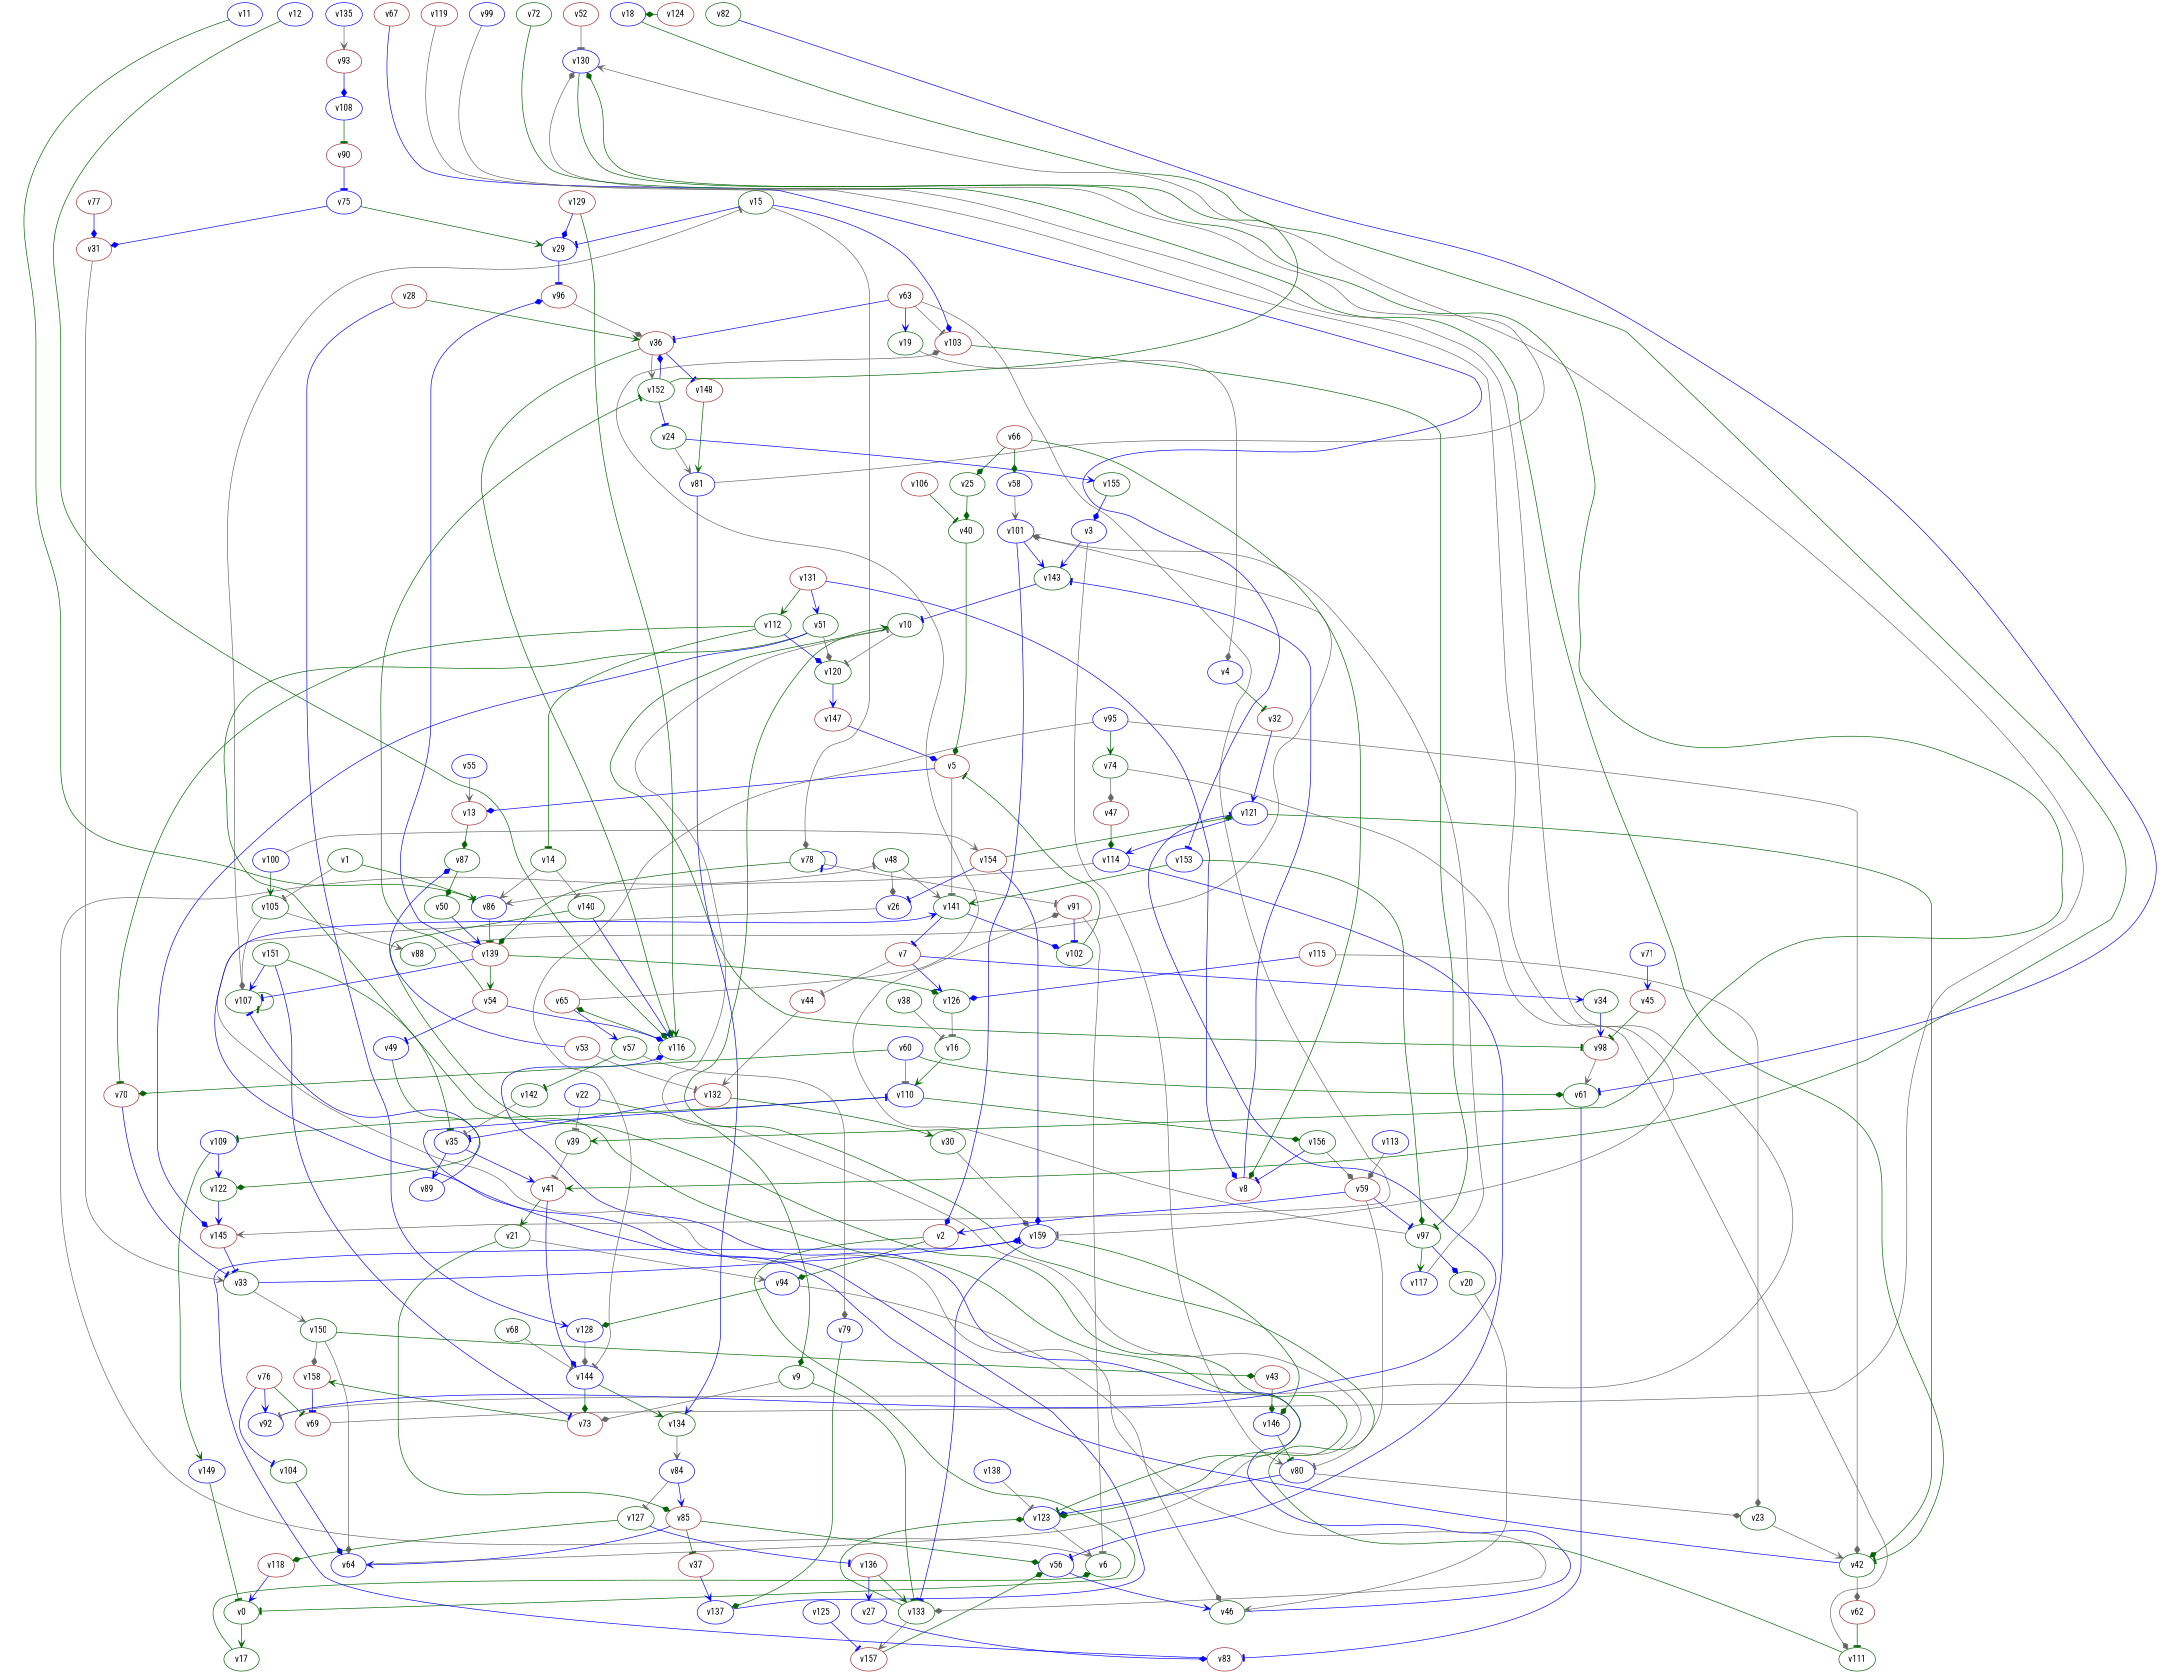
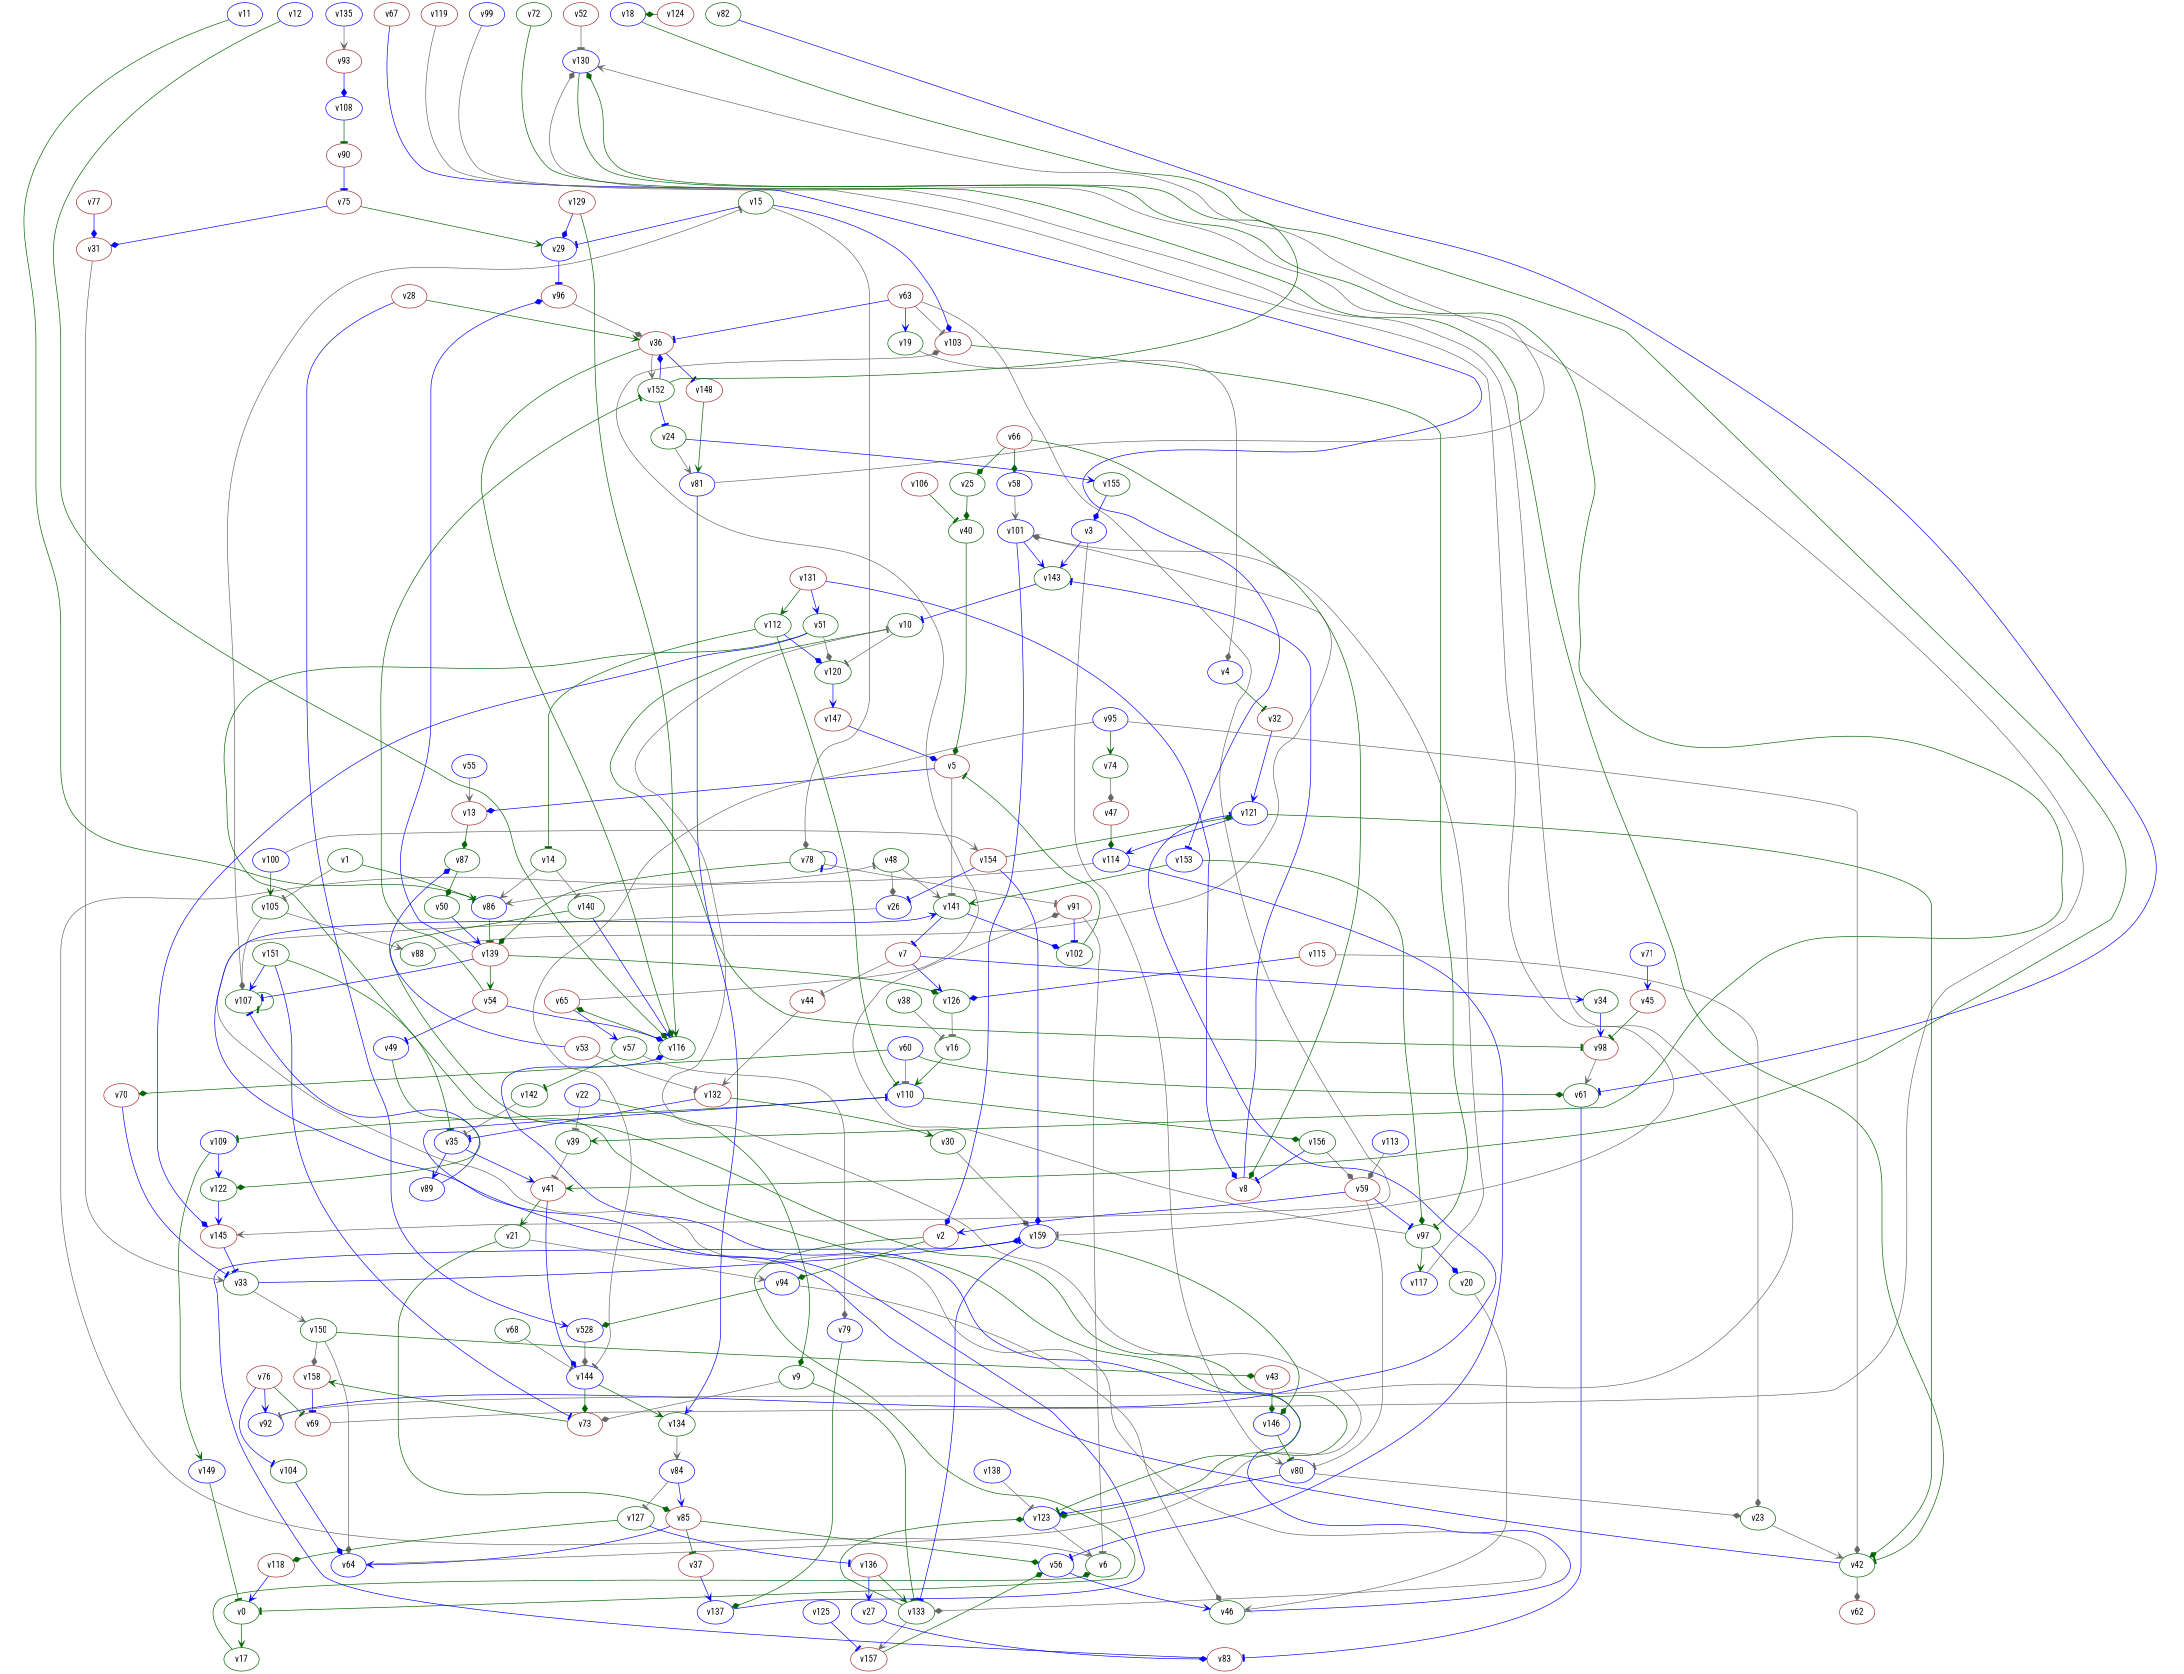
(344, 202) -> (344, 202)
(325, 681) -> (845, 858)
(585, 1330) -> (585, 1330)
(1857, 1659) -> none
